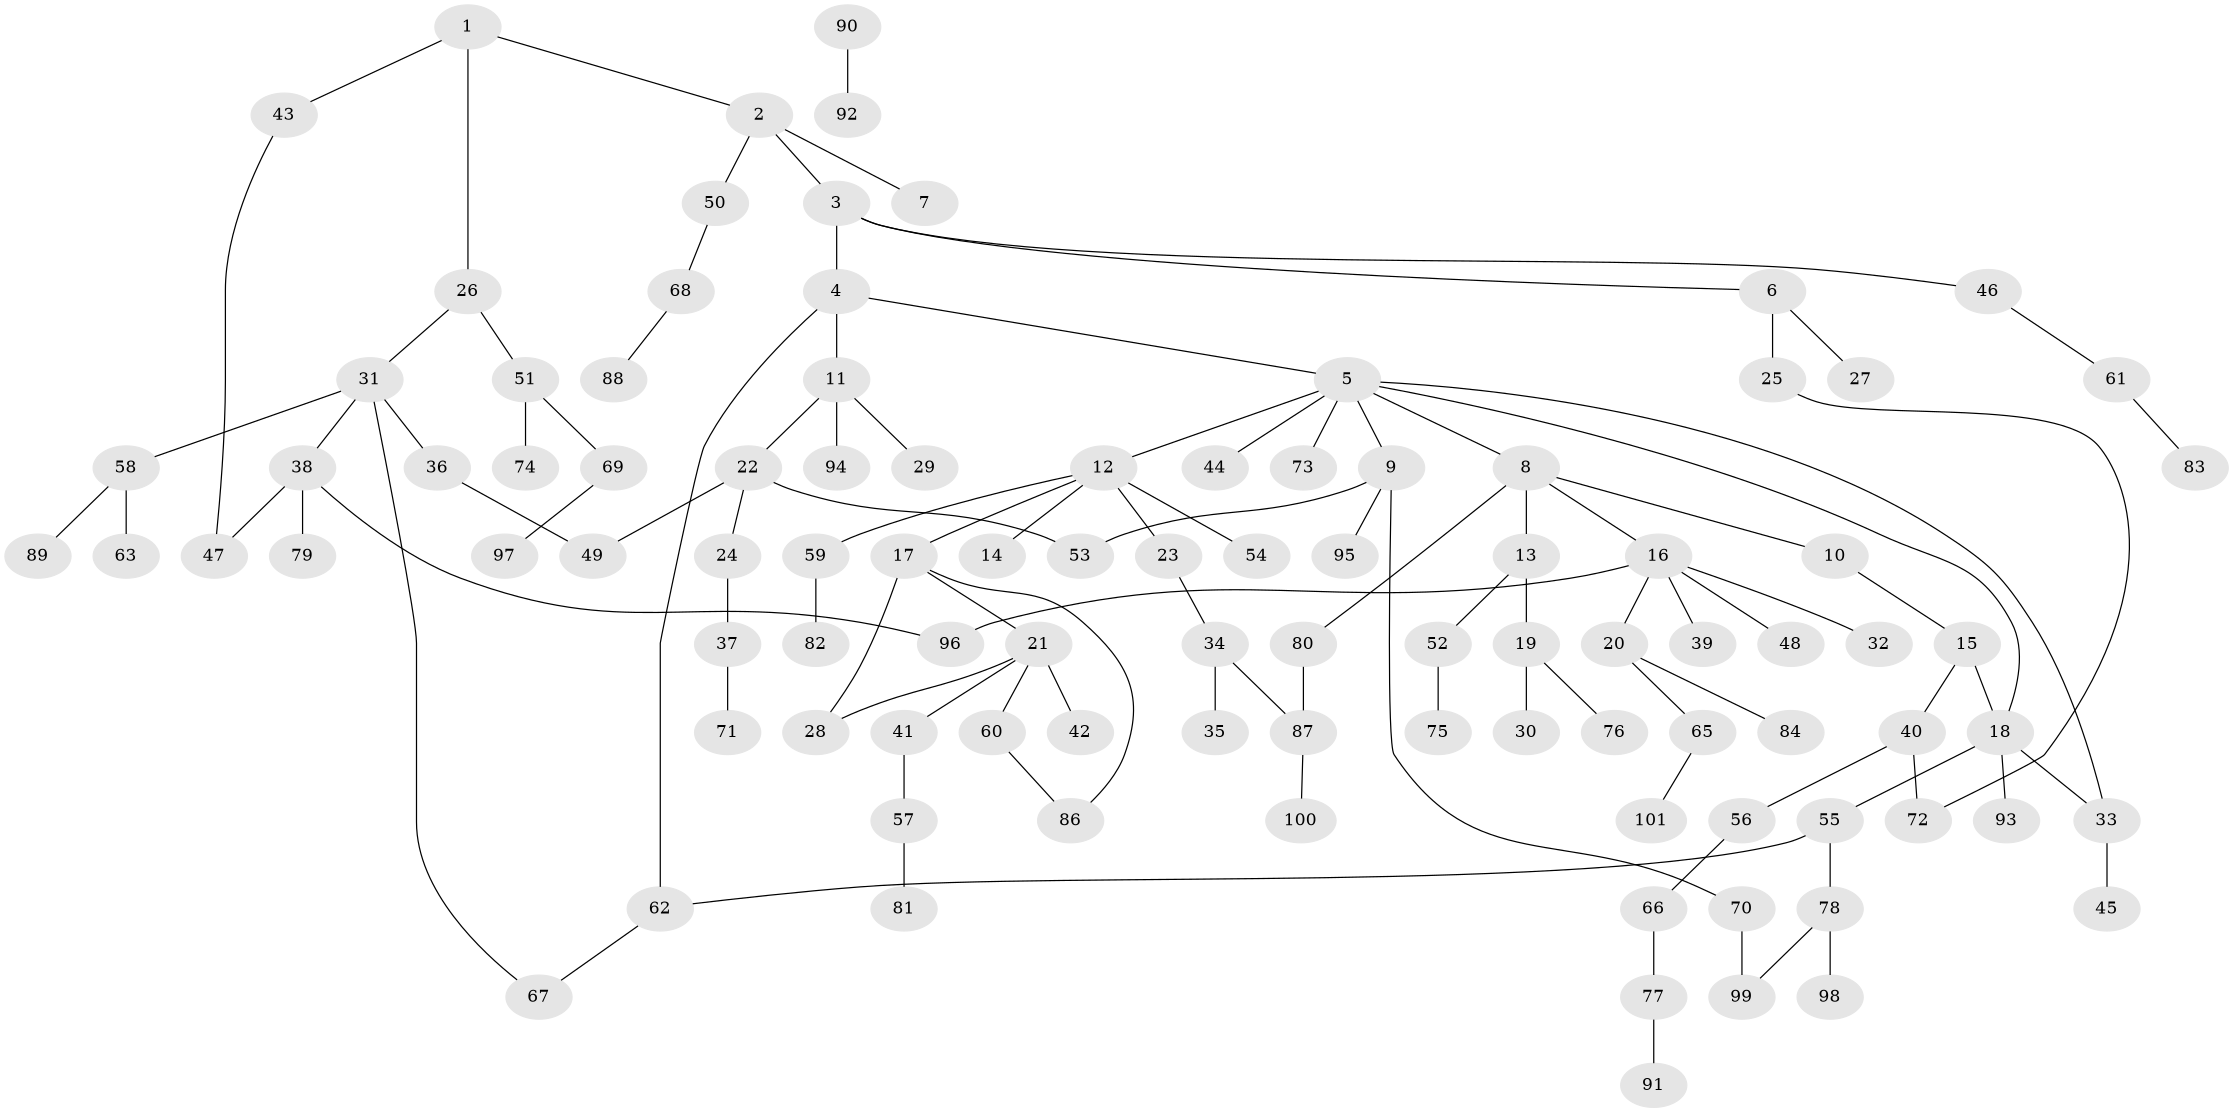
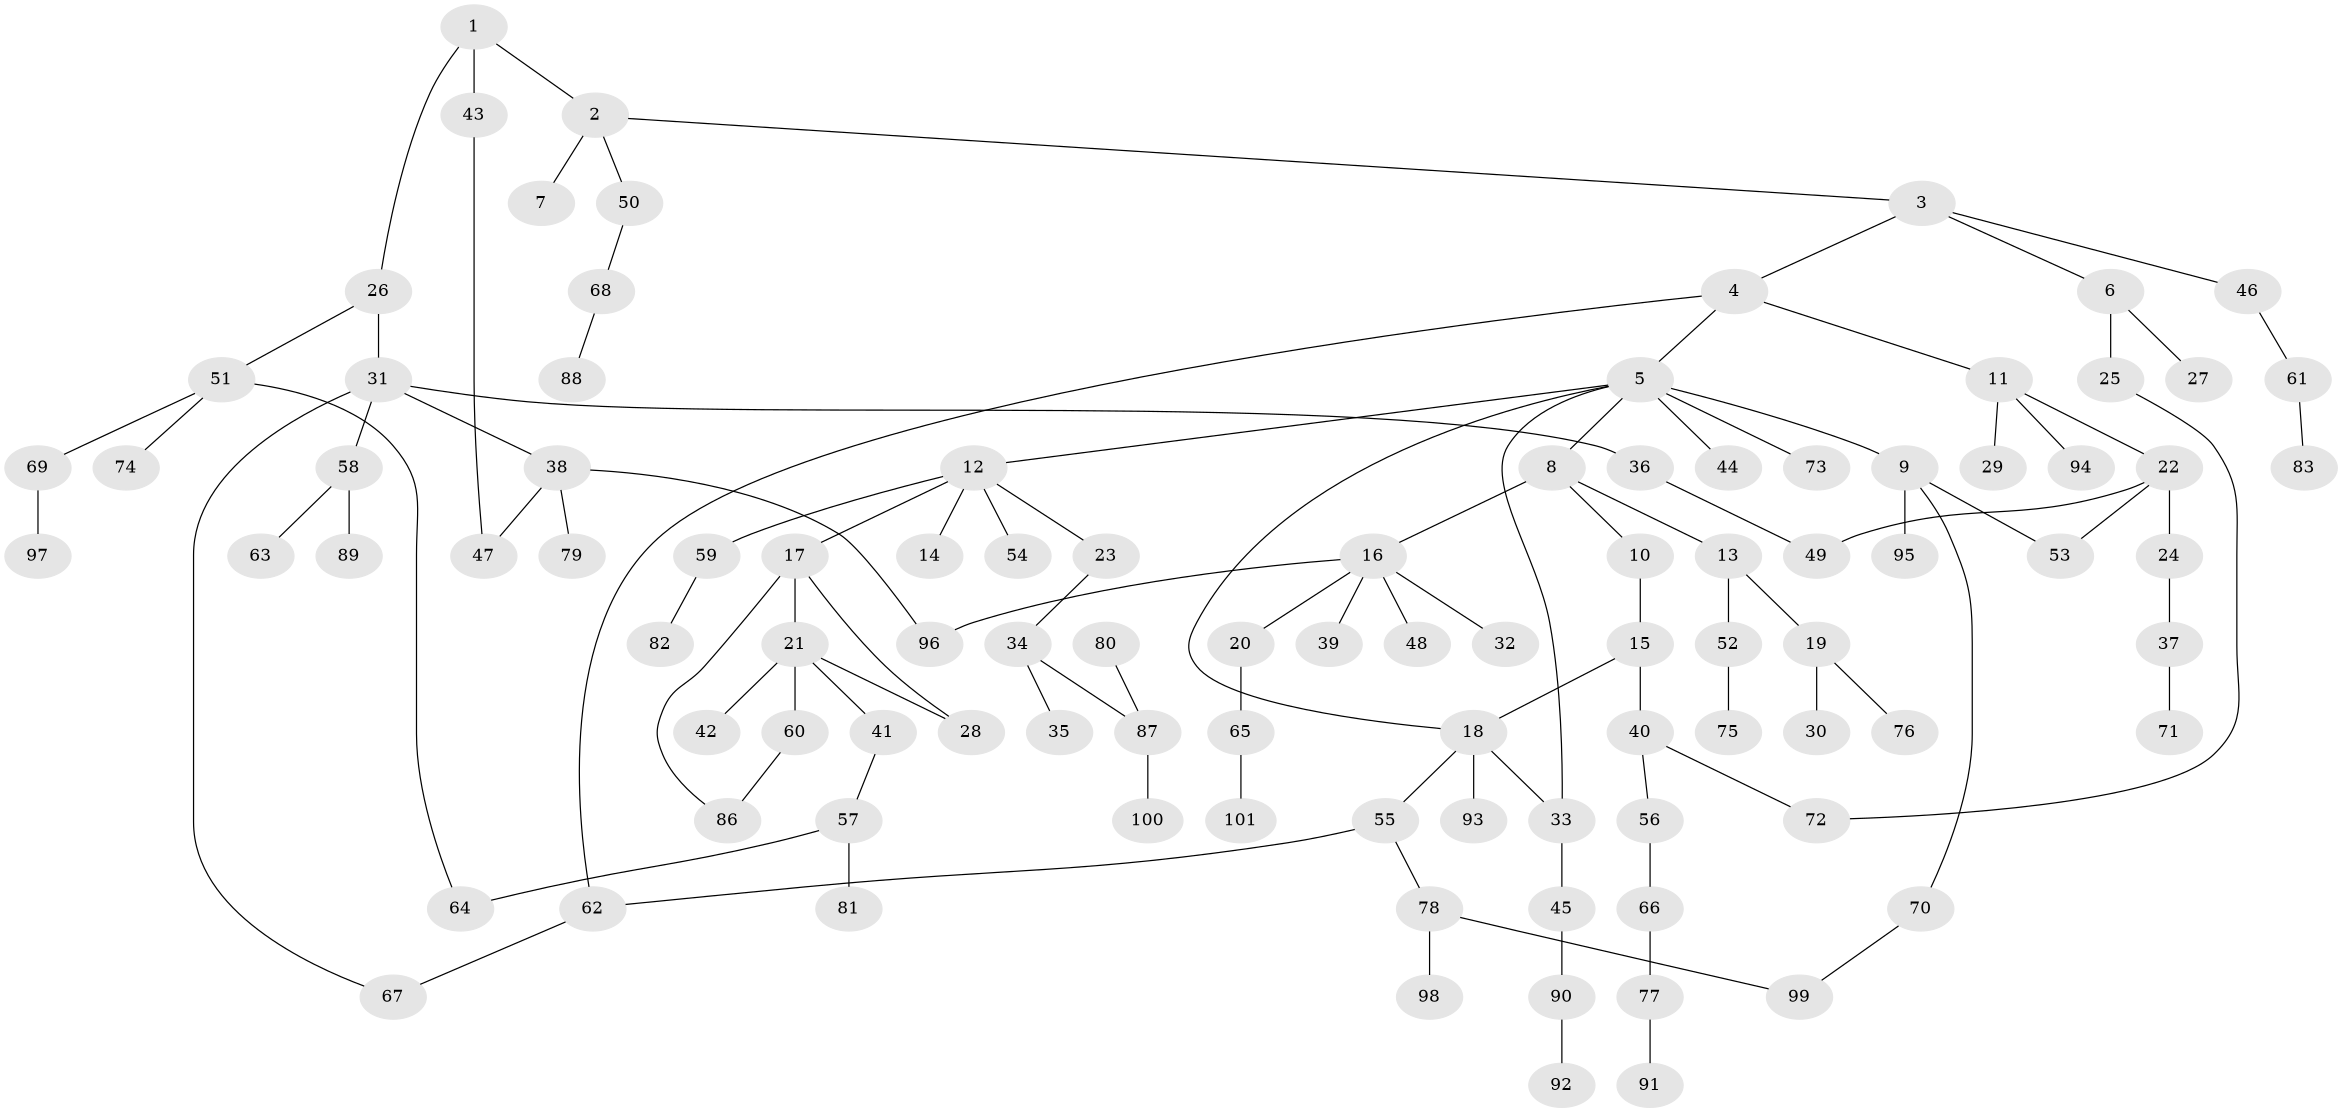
(1416, 557) -> none
(1791, 733) -> none
none -> (461, 909)
none -> (1562, 953)
